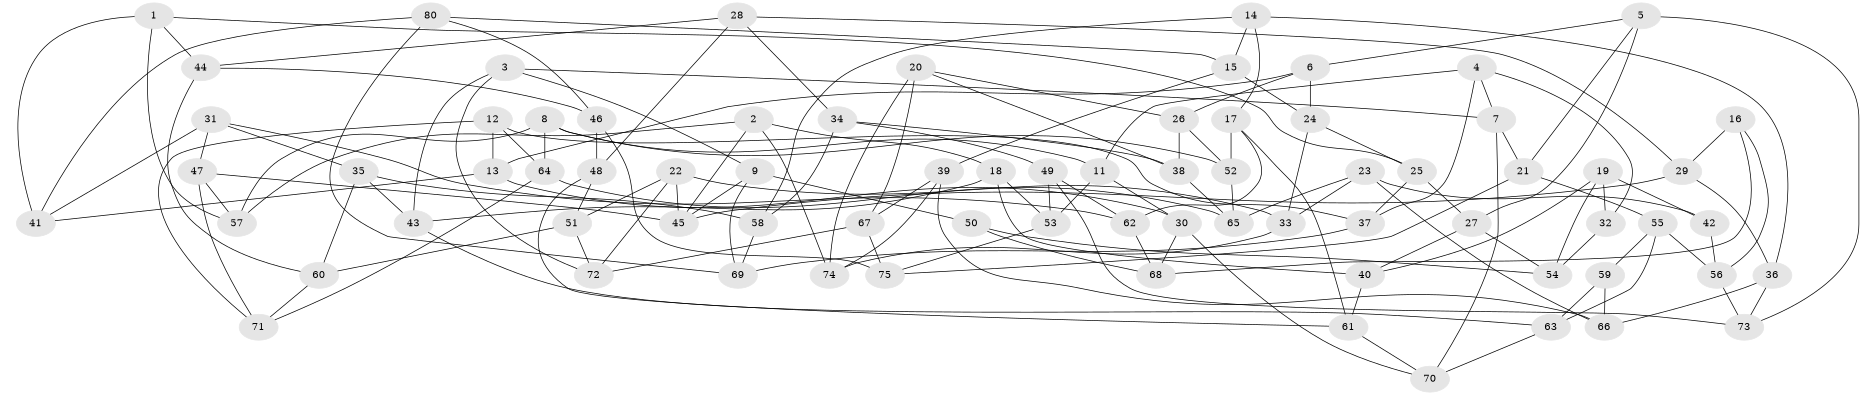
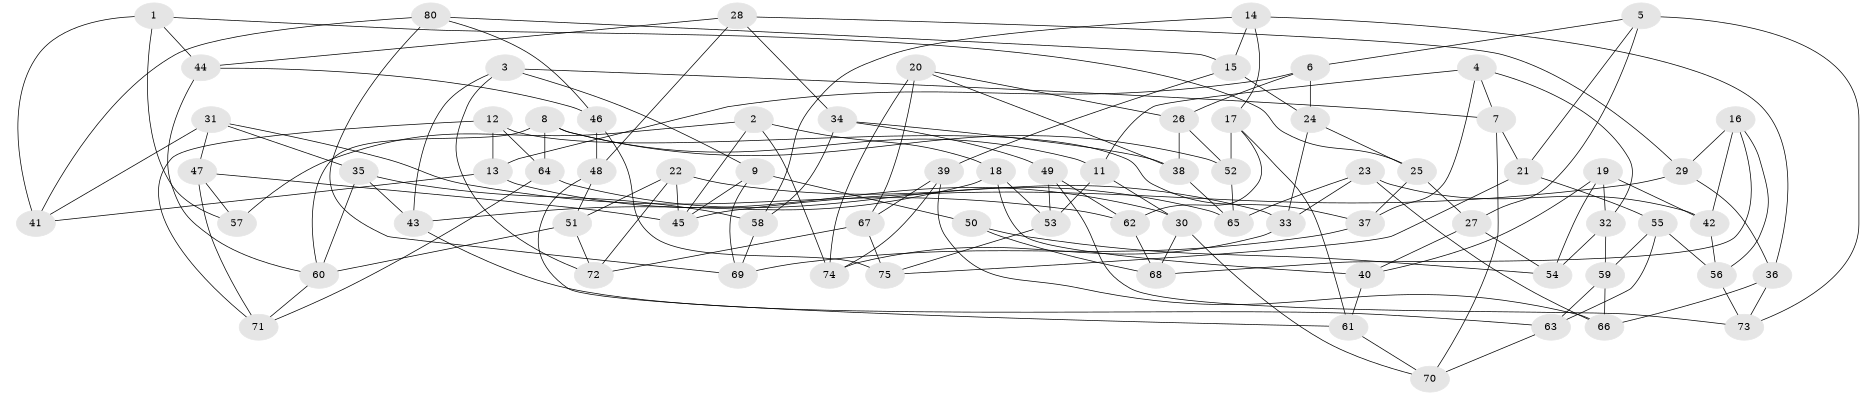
(371, 134) -> (324, 171)
none -> (1723, 172)
none -> (1606, 249)
